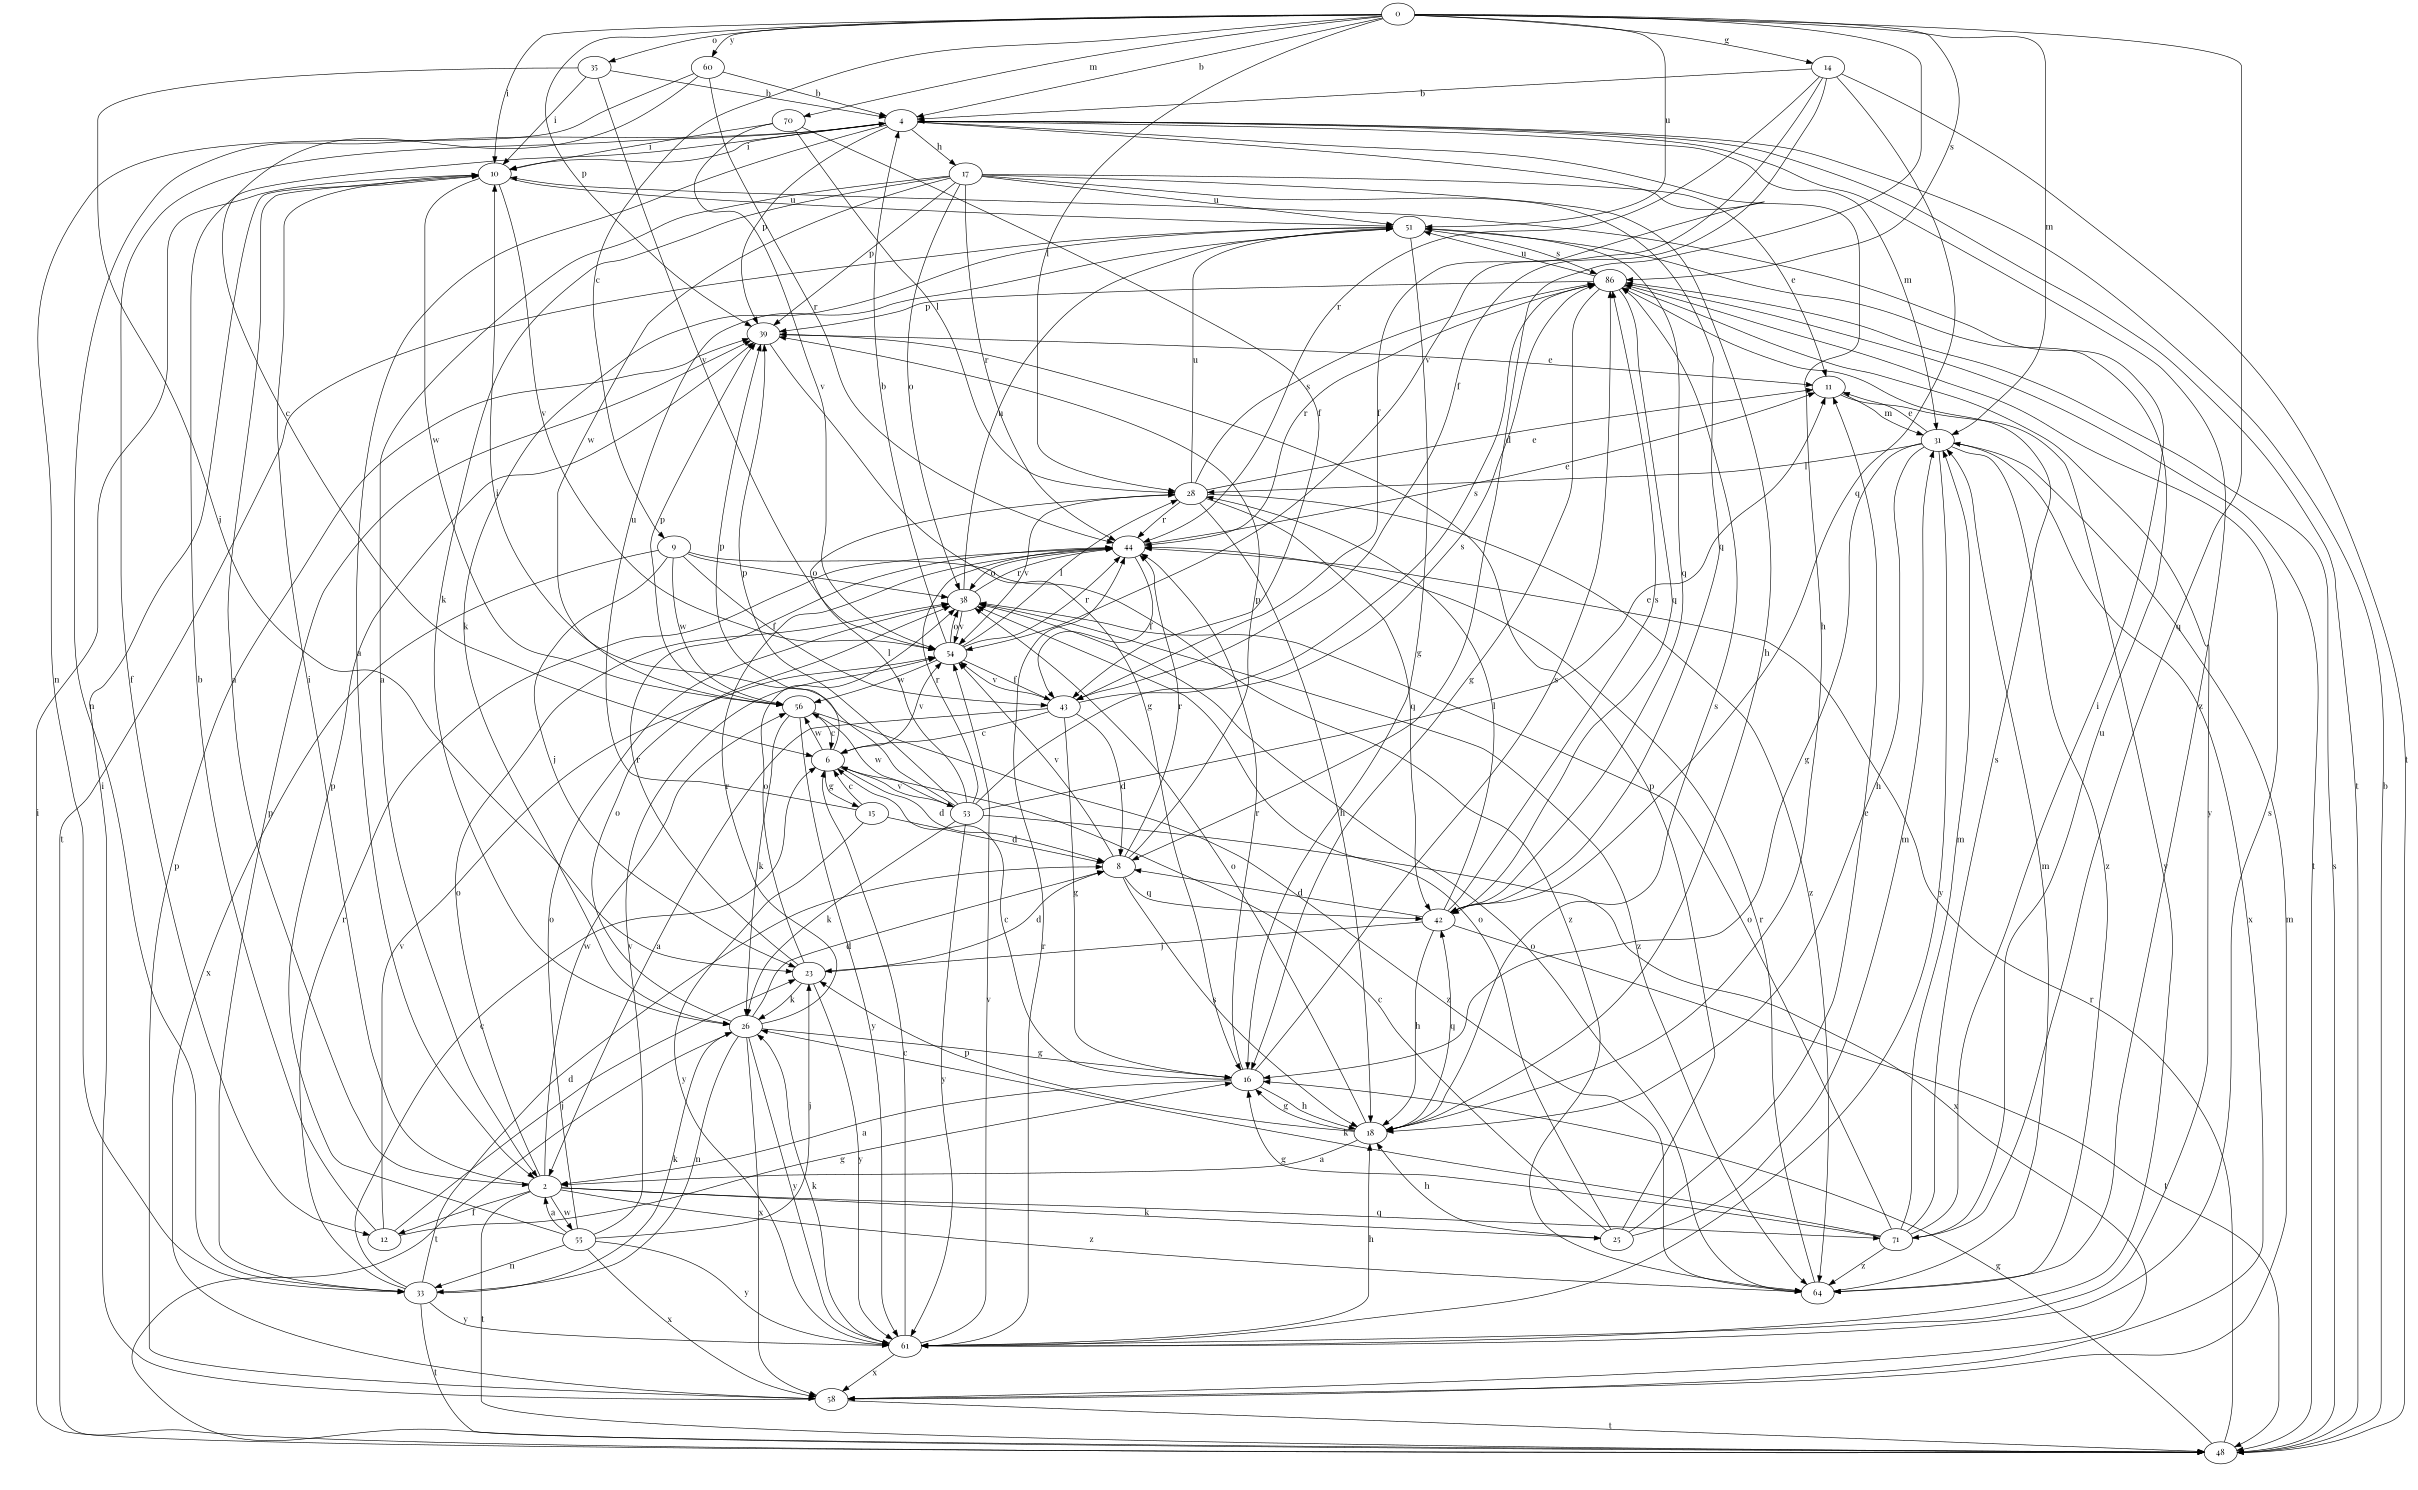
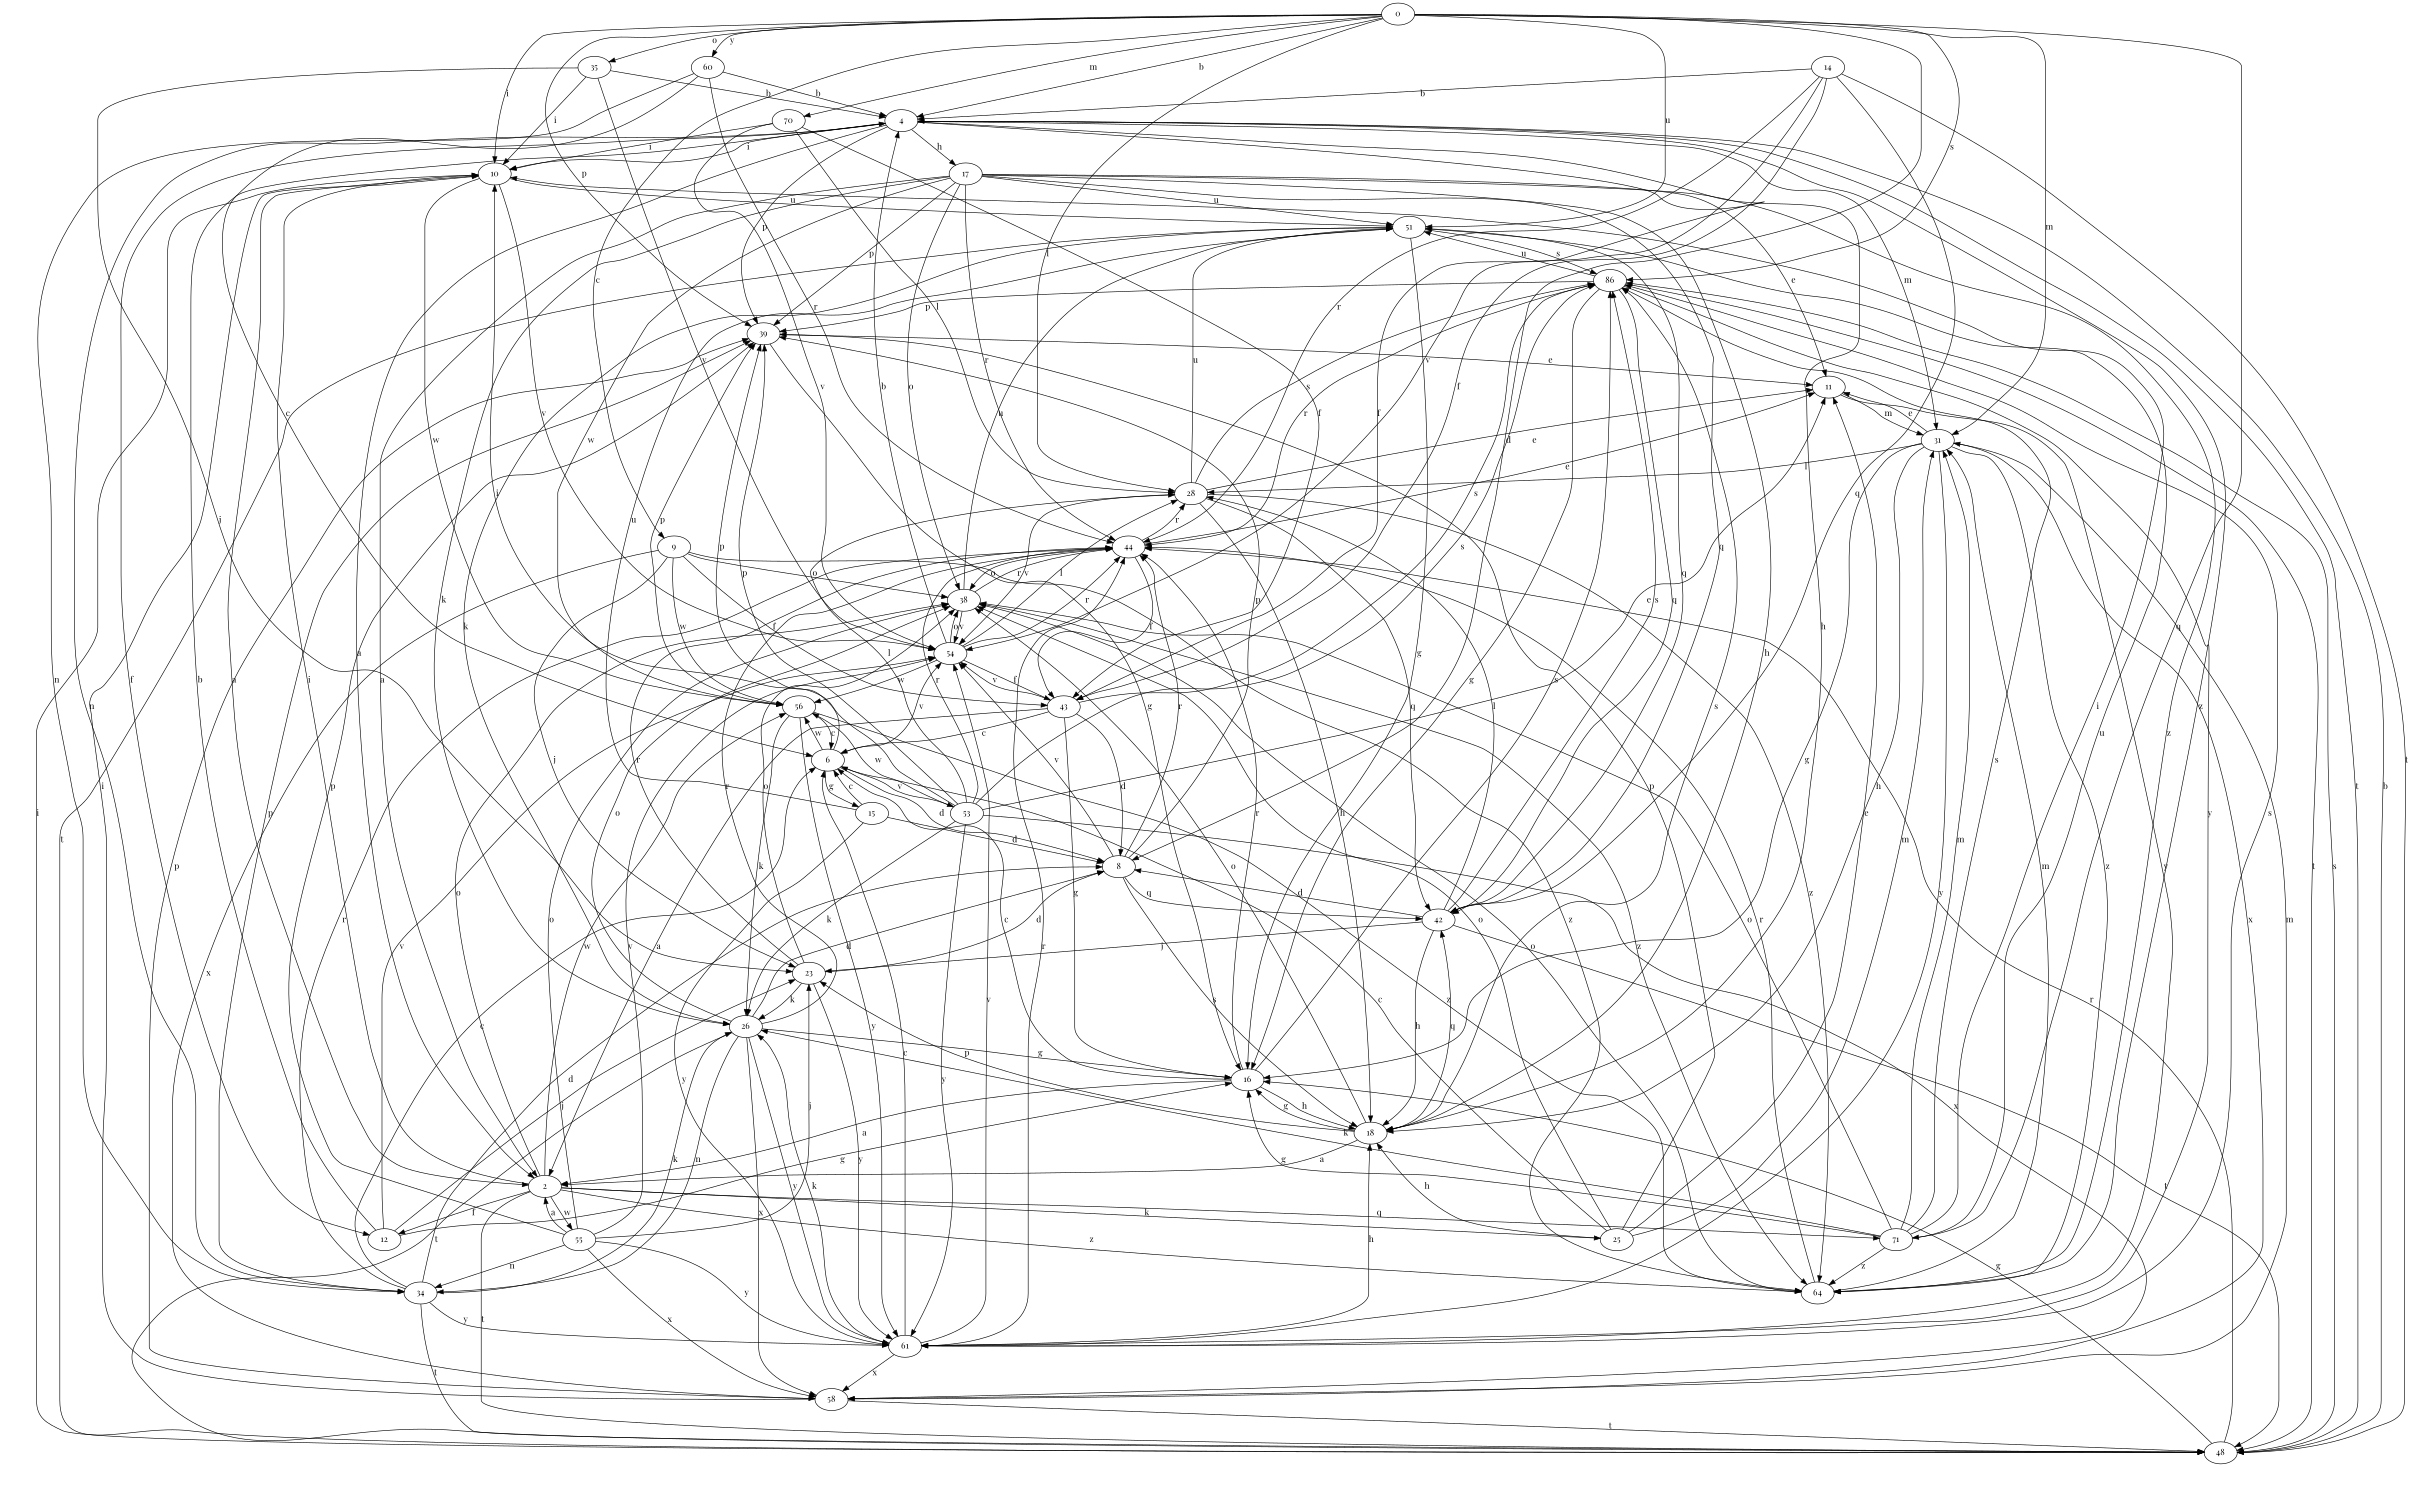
(1651, 33) -> none
none -> (2127, 352)
(1161, 517) -> (1164, 527)
(421, 1293) -> (421, 1293)
